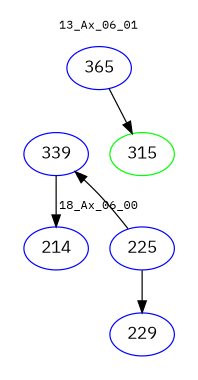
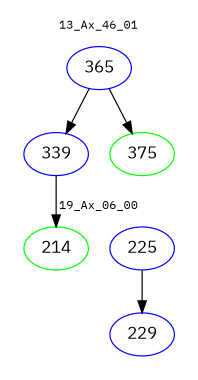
(99, 26) -> (99, 26)
(142, 154) -> (142, 154)
(107, 203) -> (80, 106)
(99, 206) -> (99, 206)
(56, 248) -> (56, 248)
